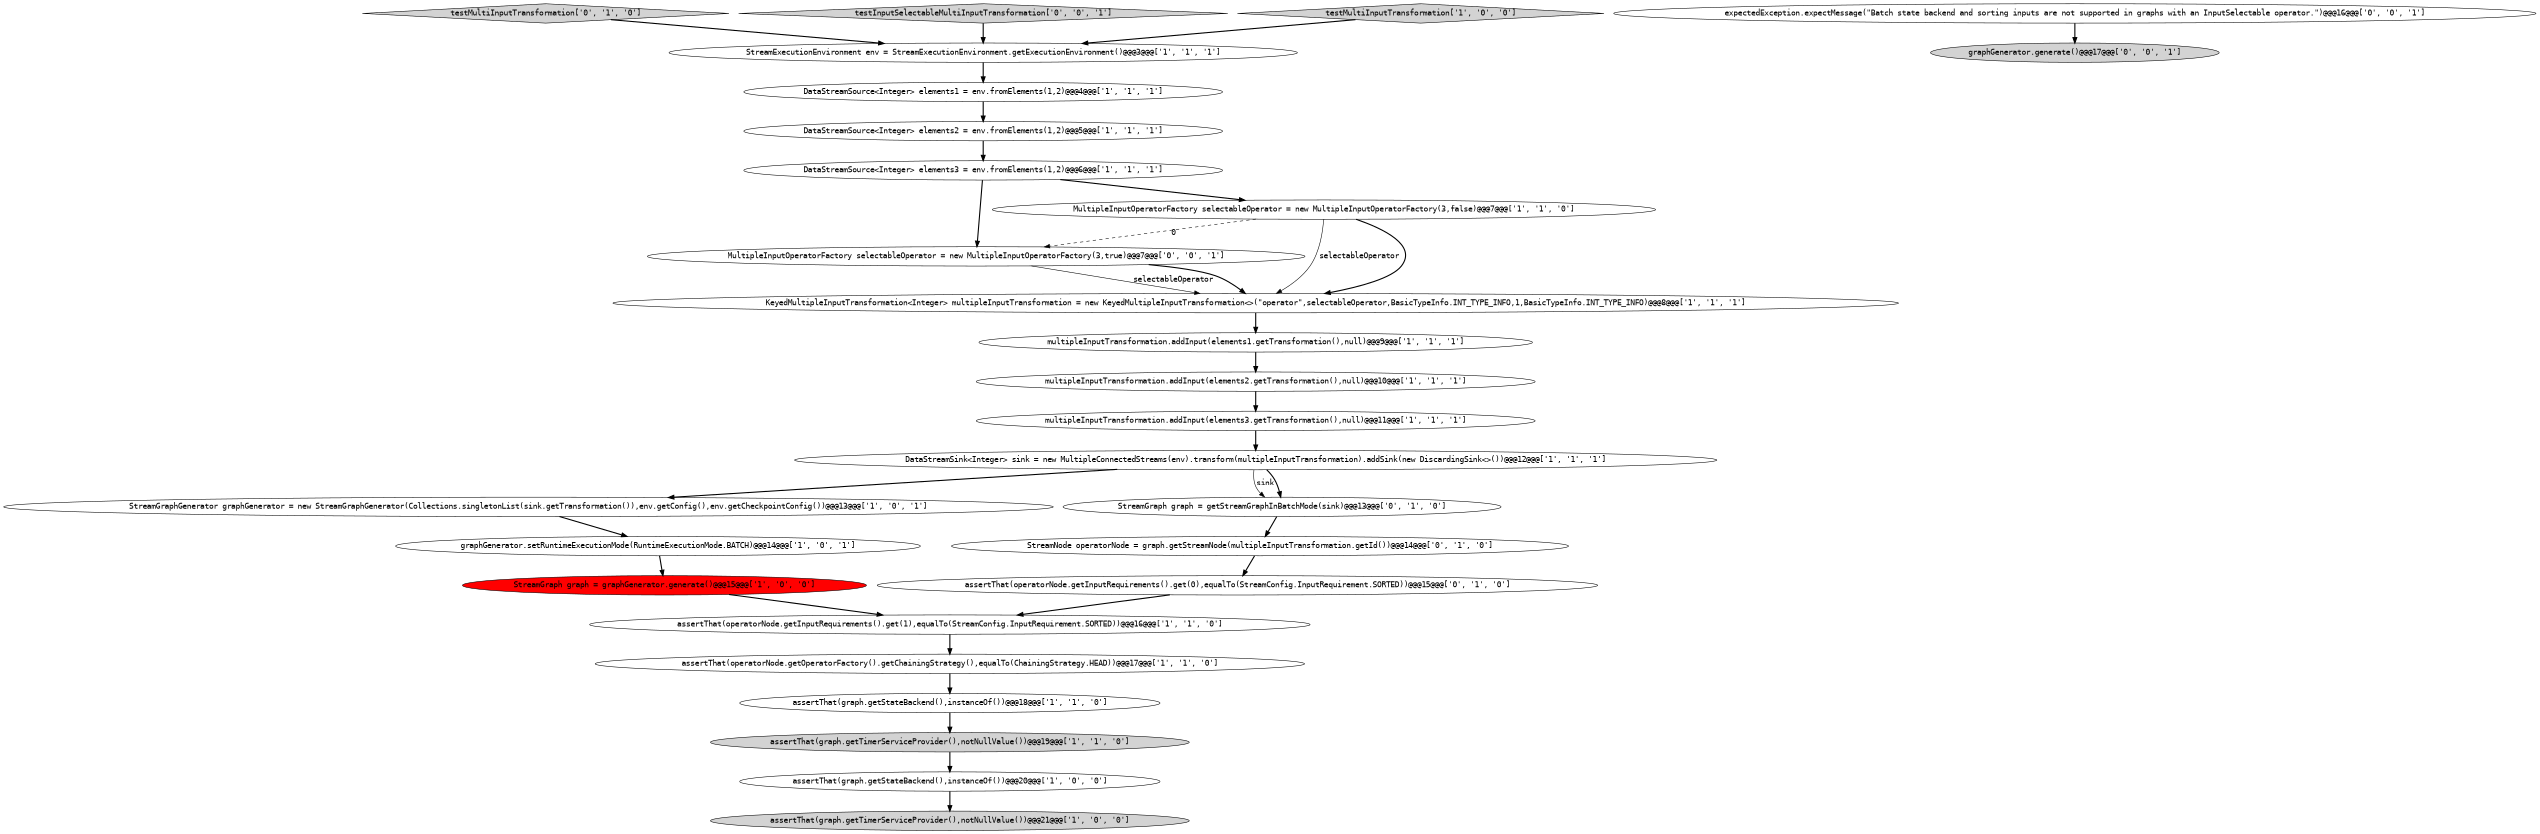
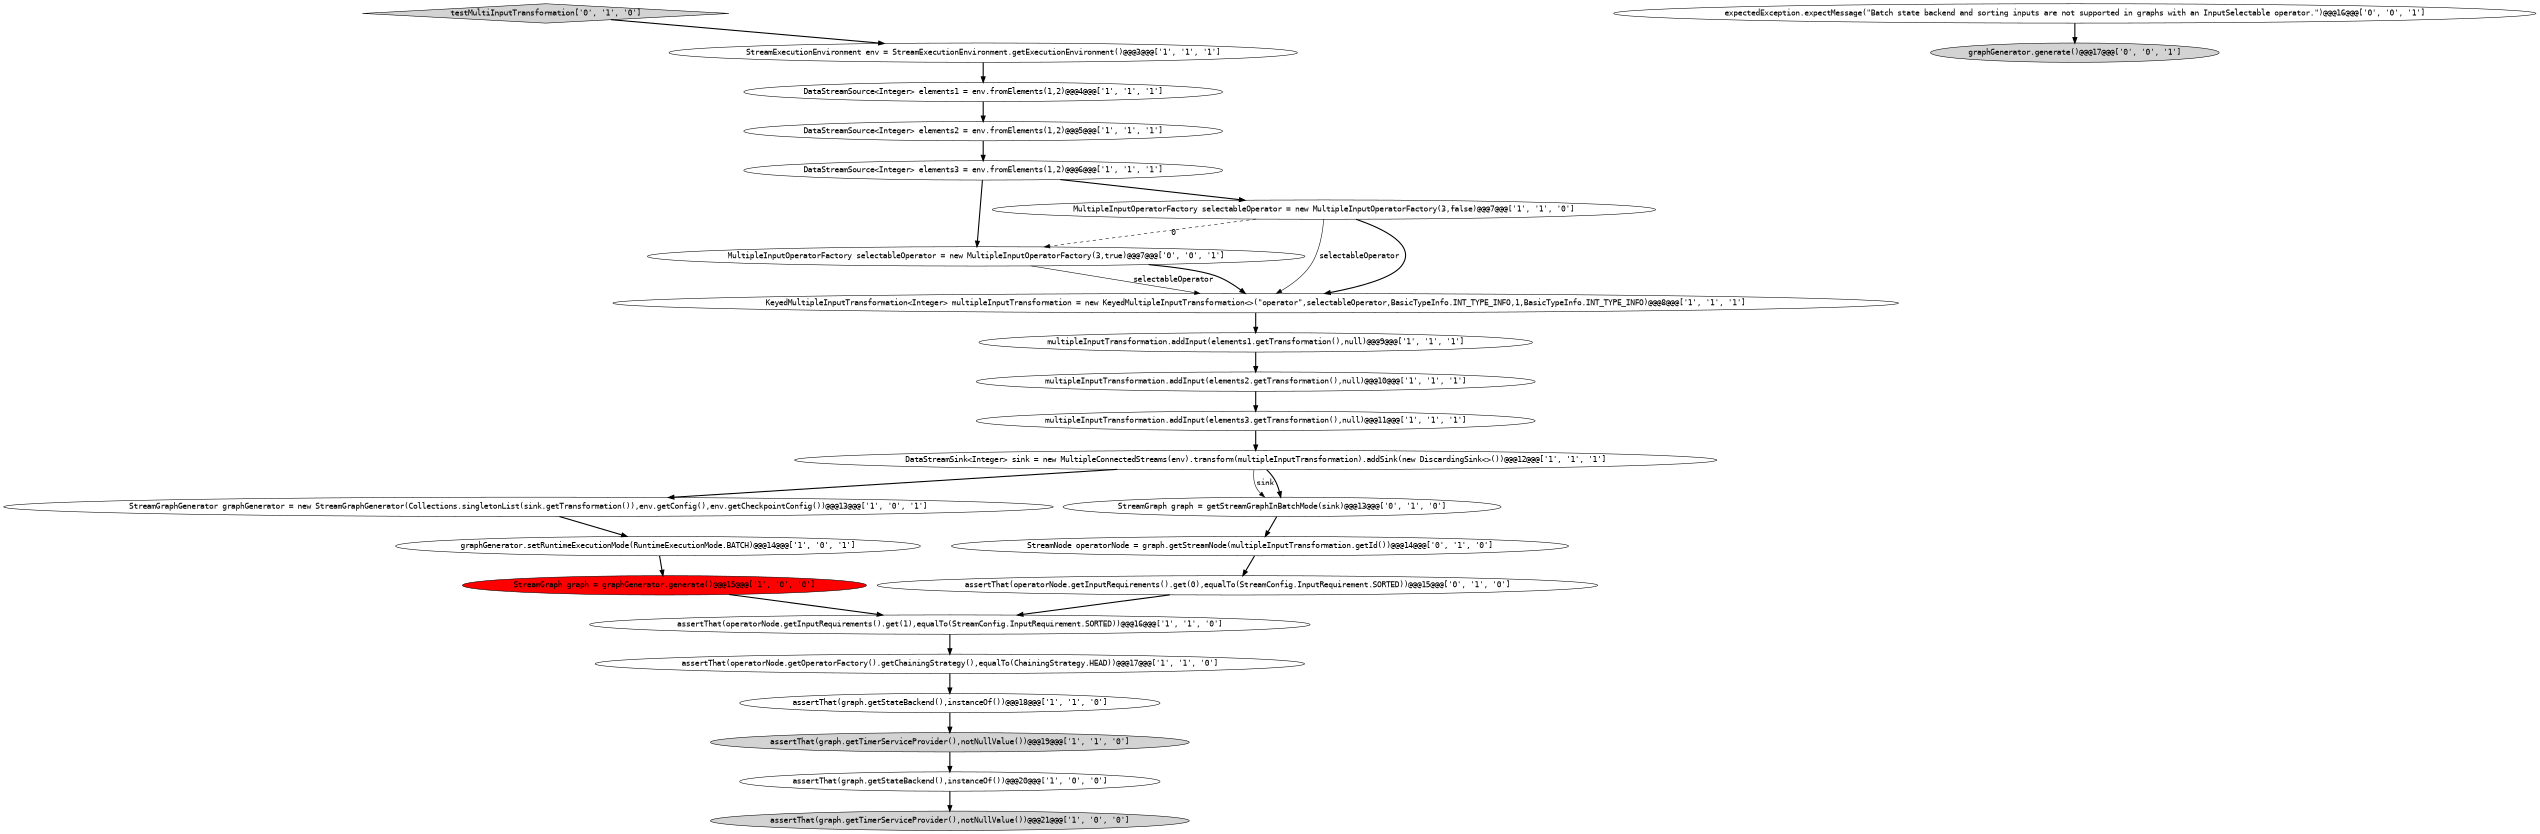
(983, 13) -> none
(1421, 13) -> none
